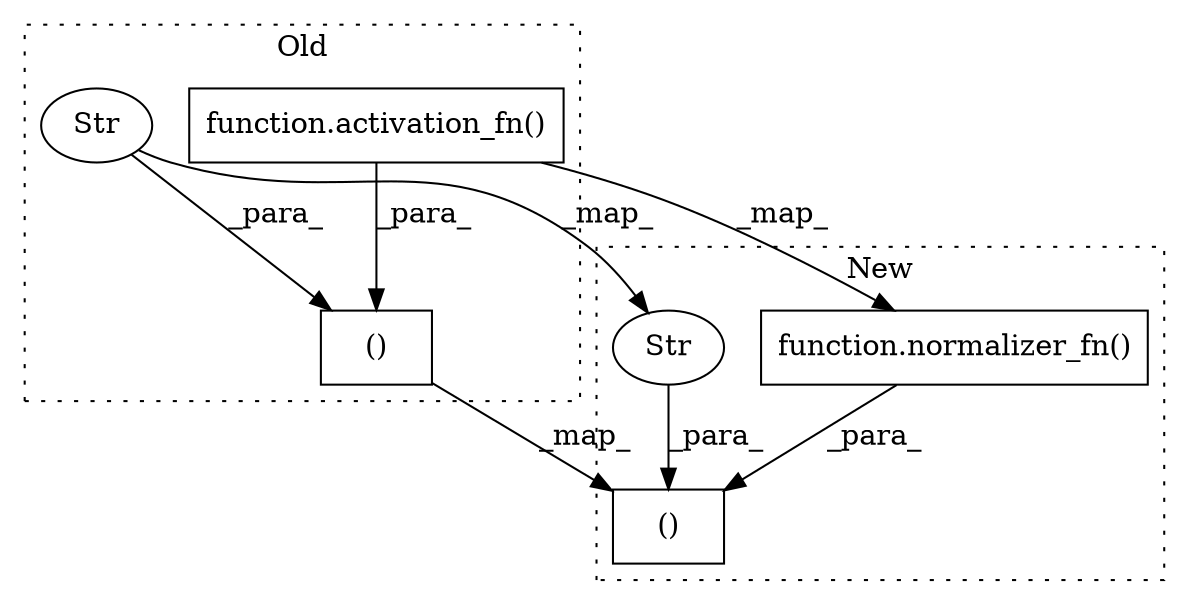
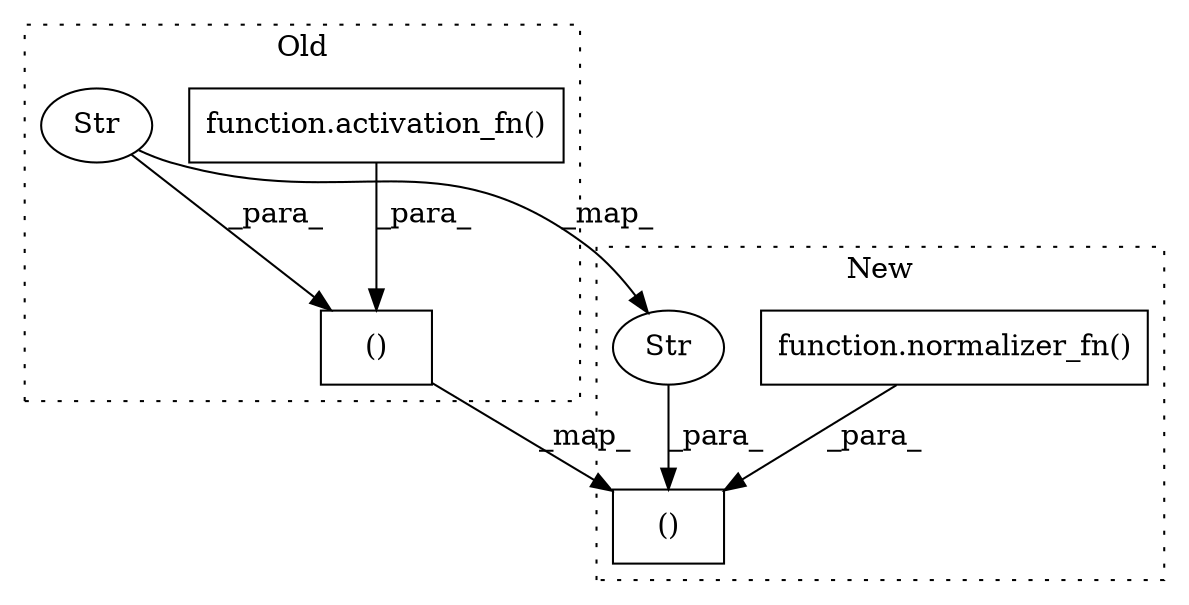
(713, 220) -> none
